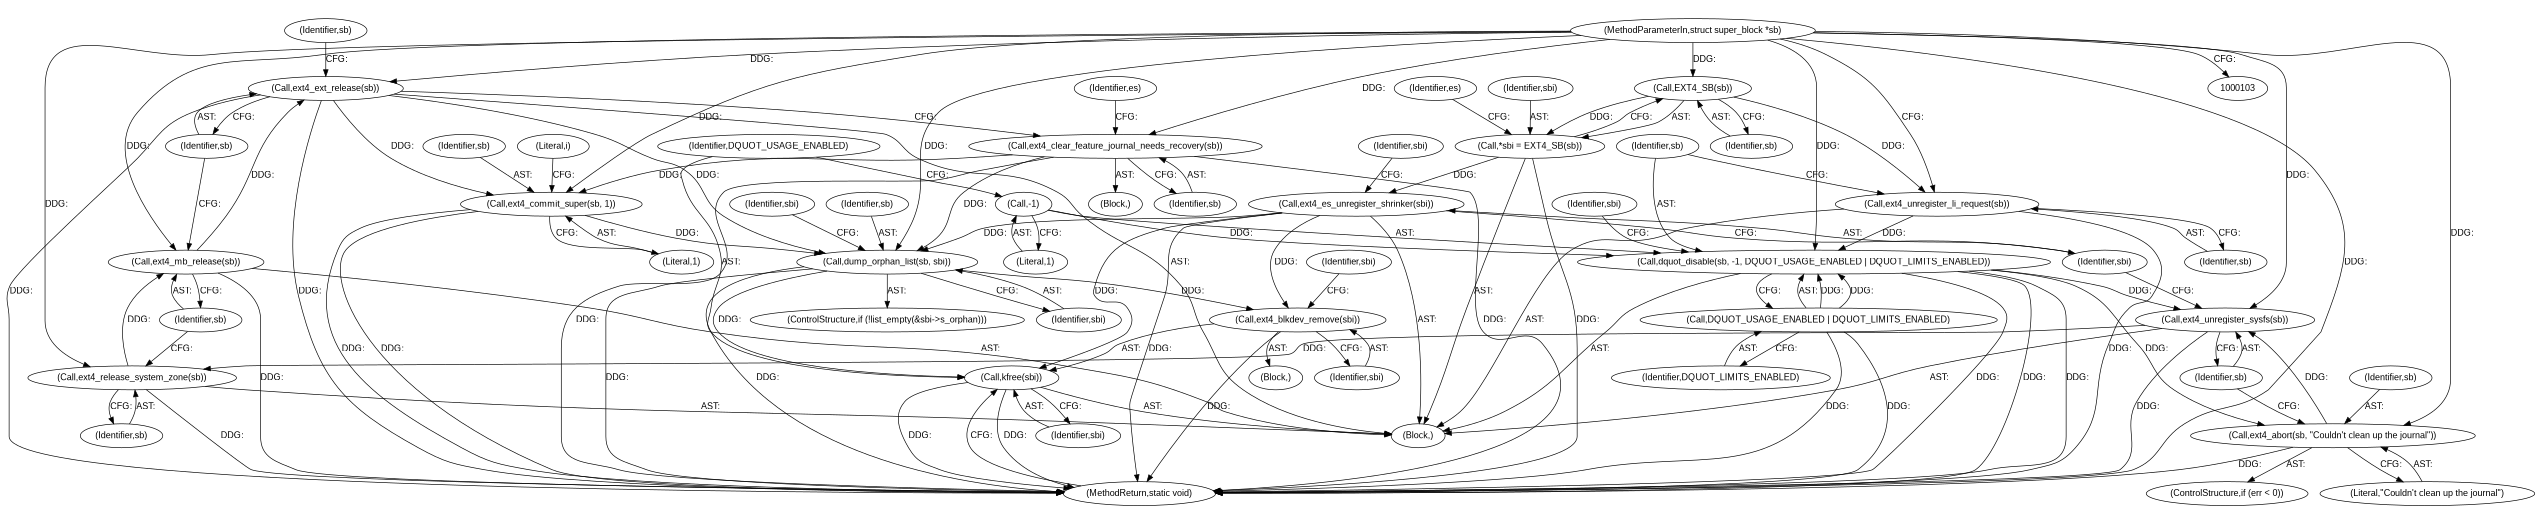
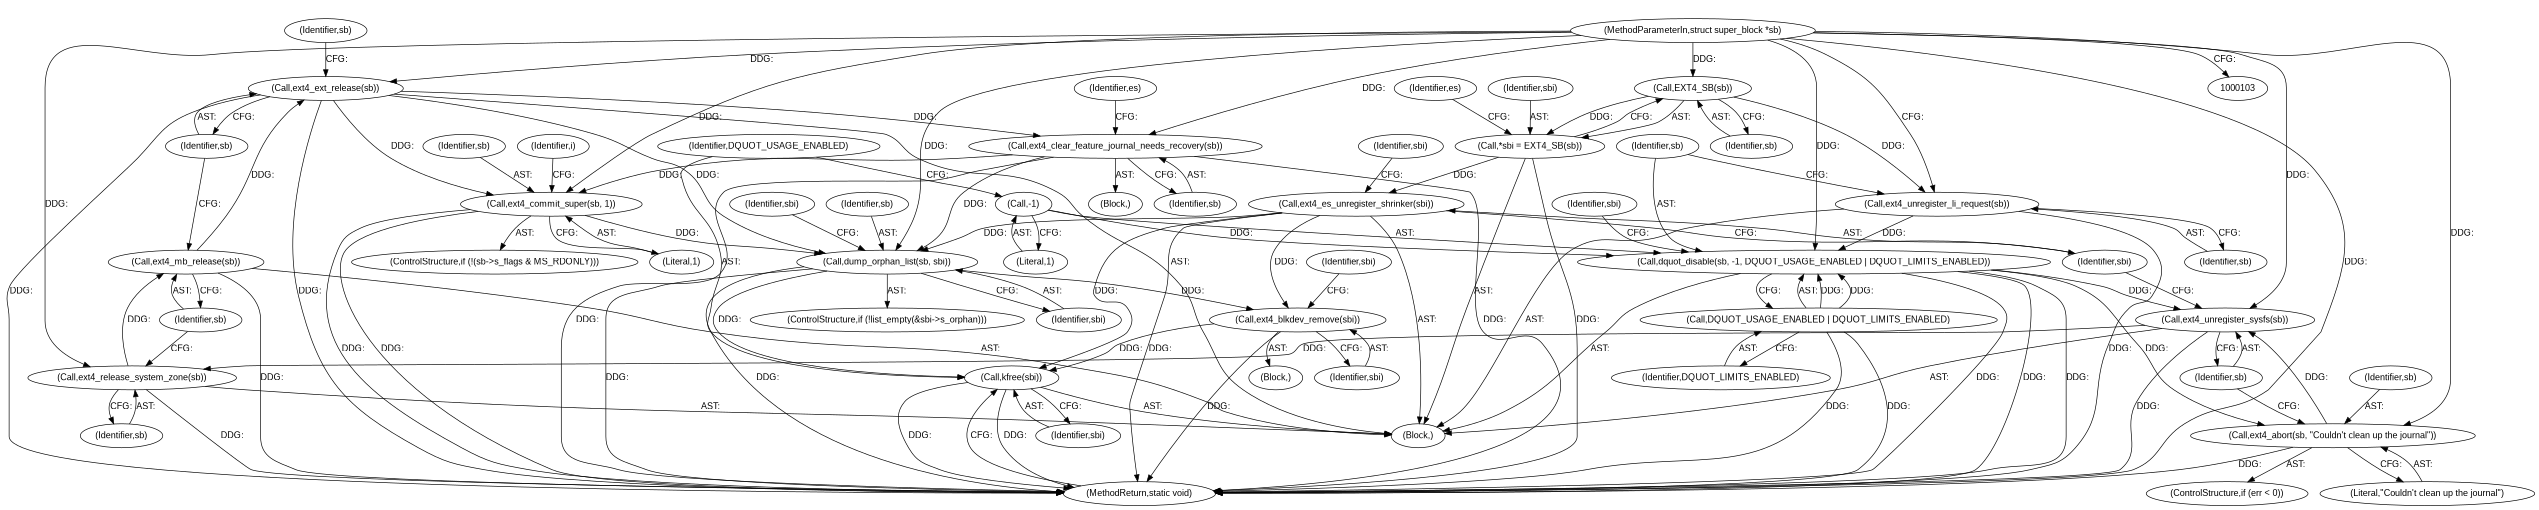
(772, 39) -> none
(927, 117) -> (927, 117)
(553, 146) -> (553, 146)
none -> (495, 262)
(1132, 349) -> (1132, 349)
